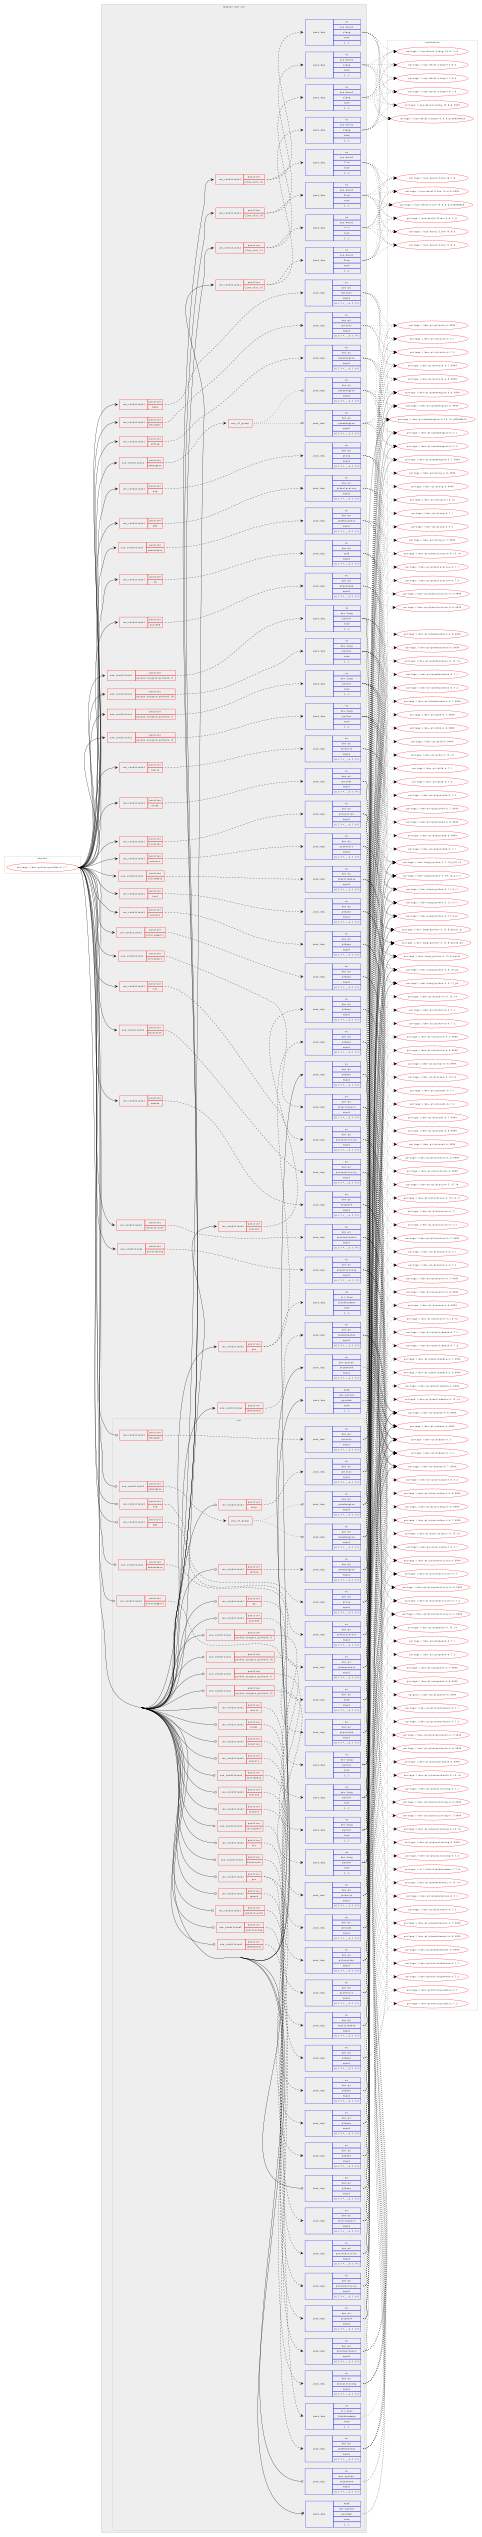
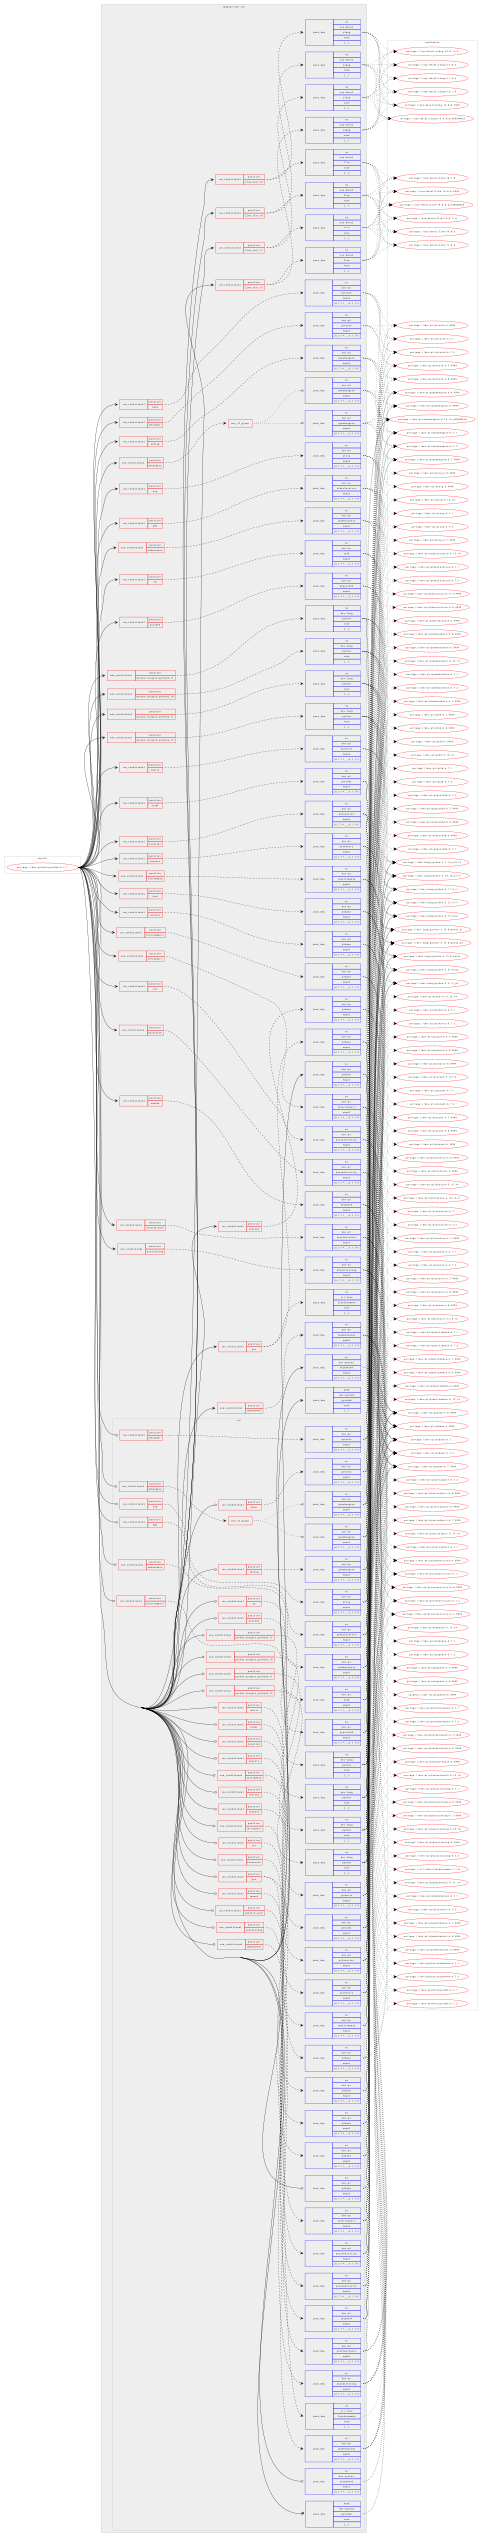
none -> (432, 621)
